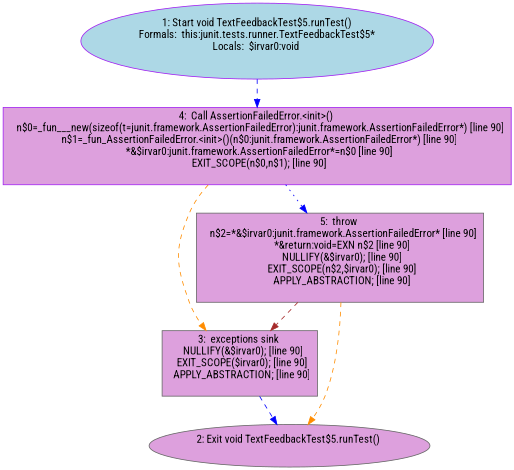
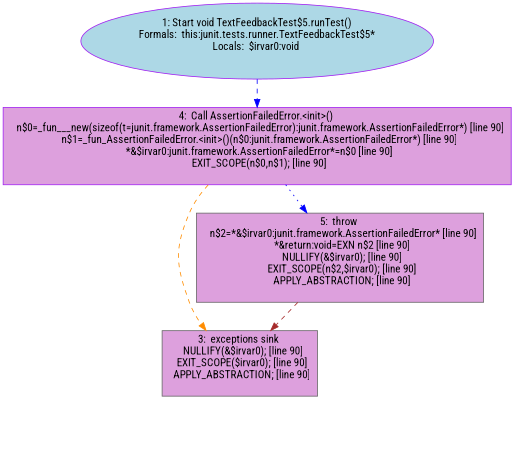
(290, 446) -> none
